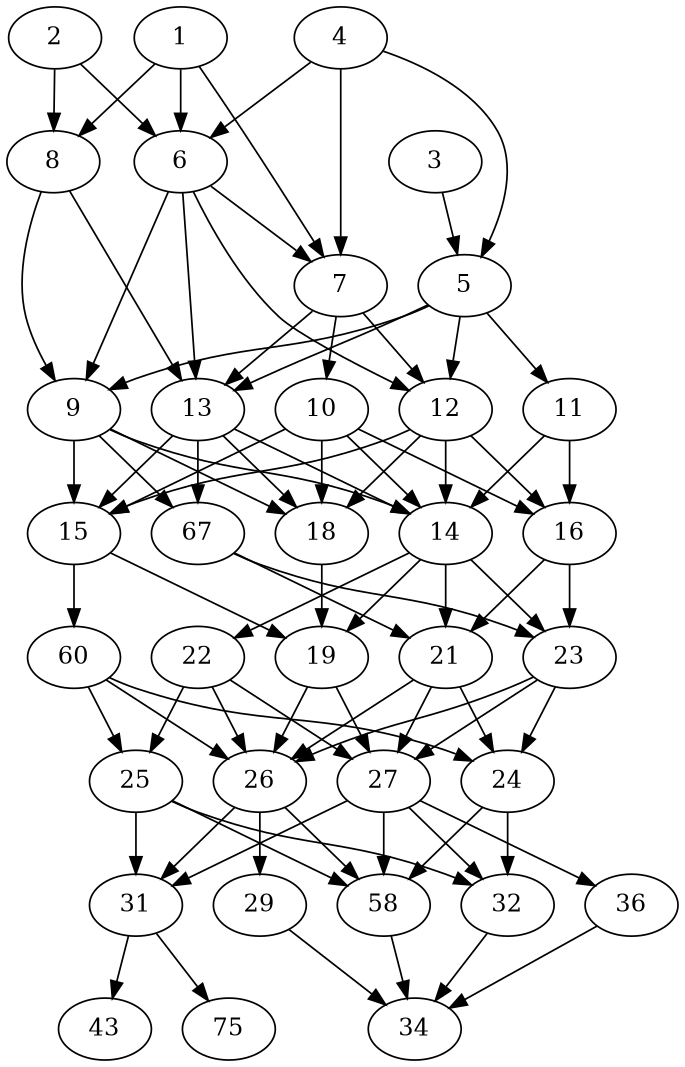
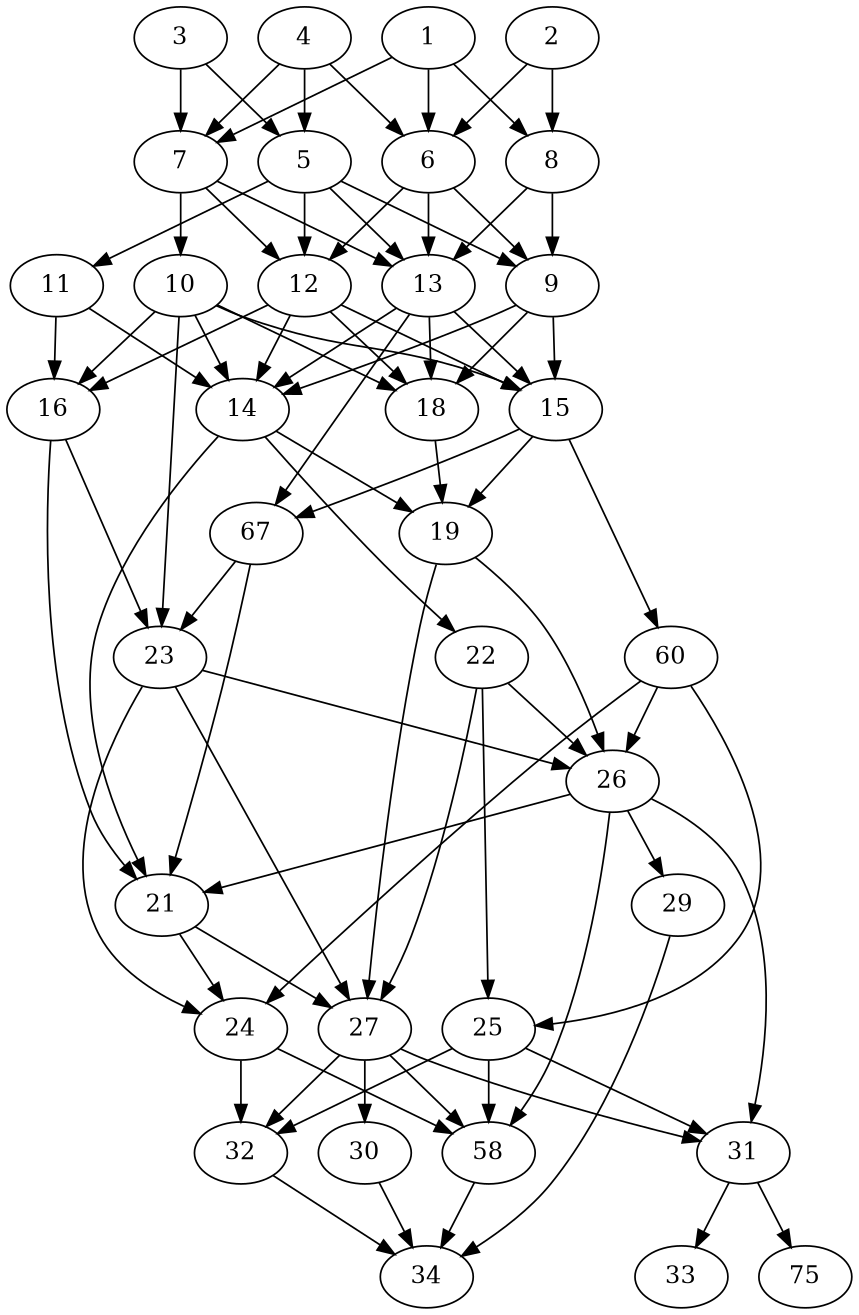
(254, 218) -> (181, 91)
(128, 464) -> (417, 472)
(500, 588) -> (171, 463)
(362, 713) -> (396, 841)
(632, 905) -> (365, 1153)
(105, 1029) -> (681, 1277)
